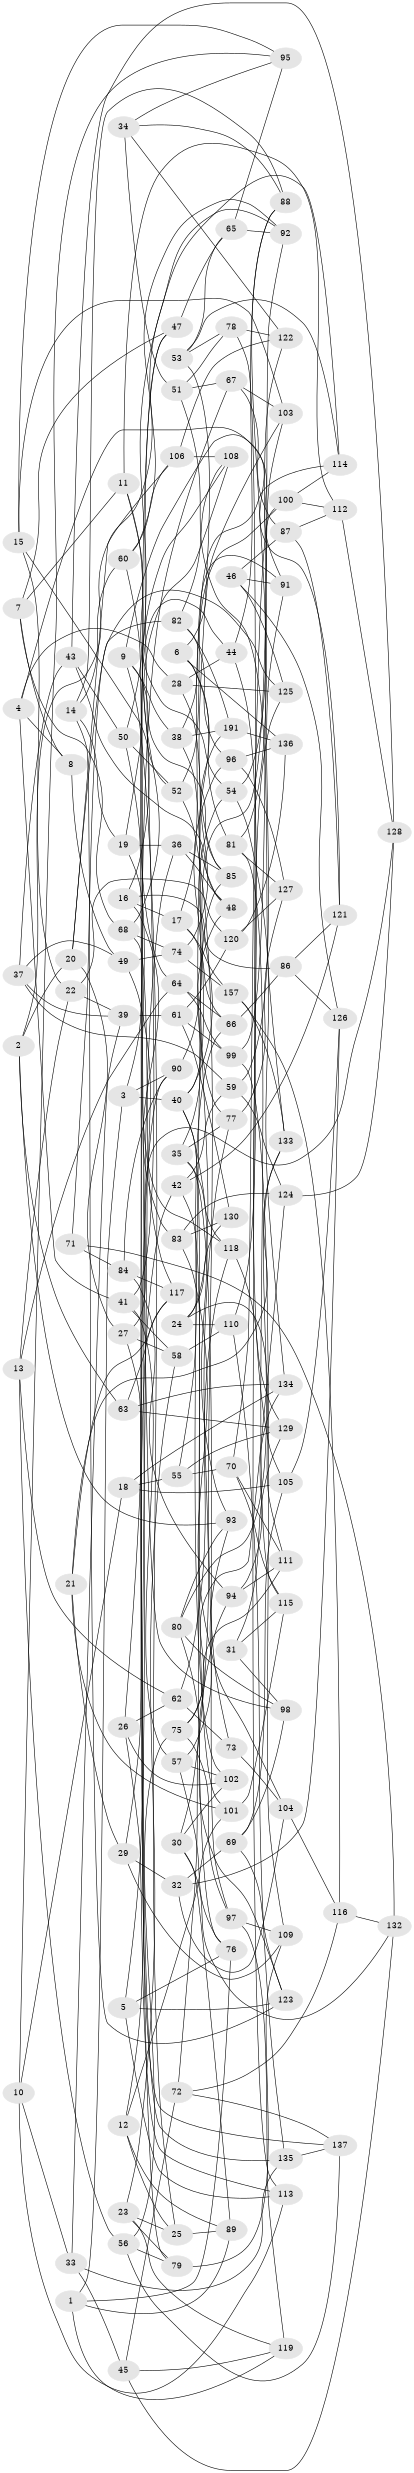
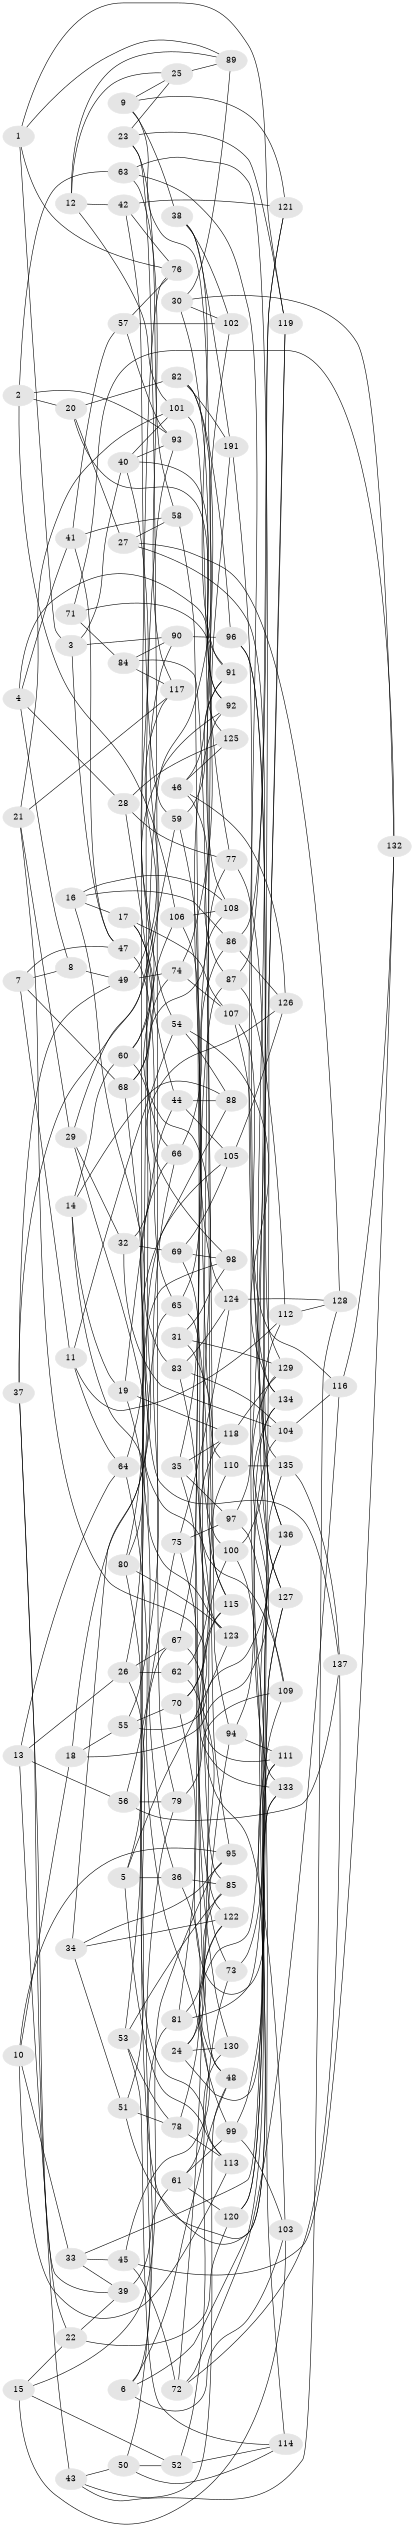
(231, 993) -> (231, 1014)
(255, 1008) -> none
(43, 1563) -> (71, 1714)
